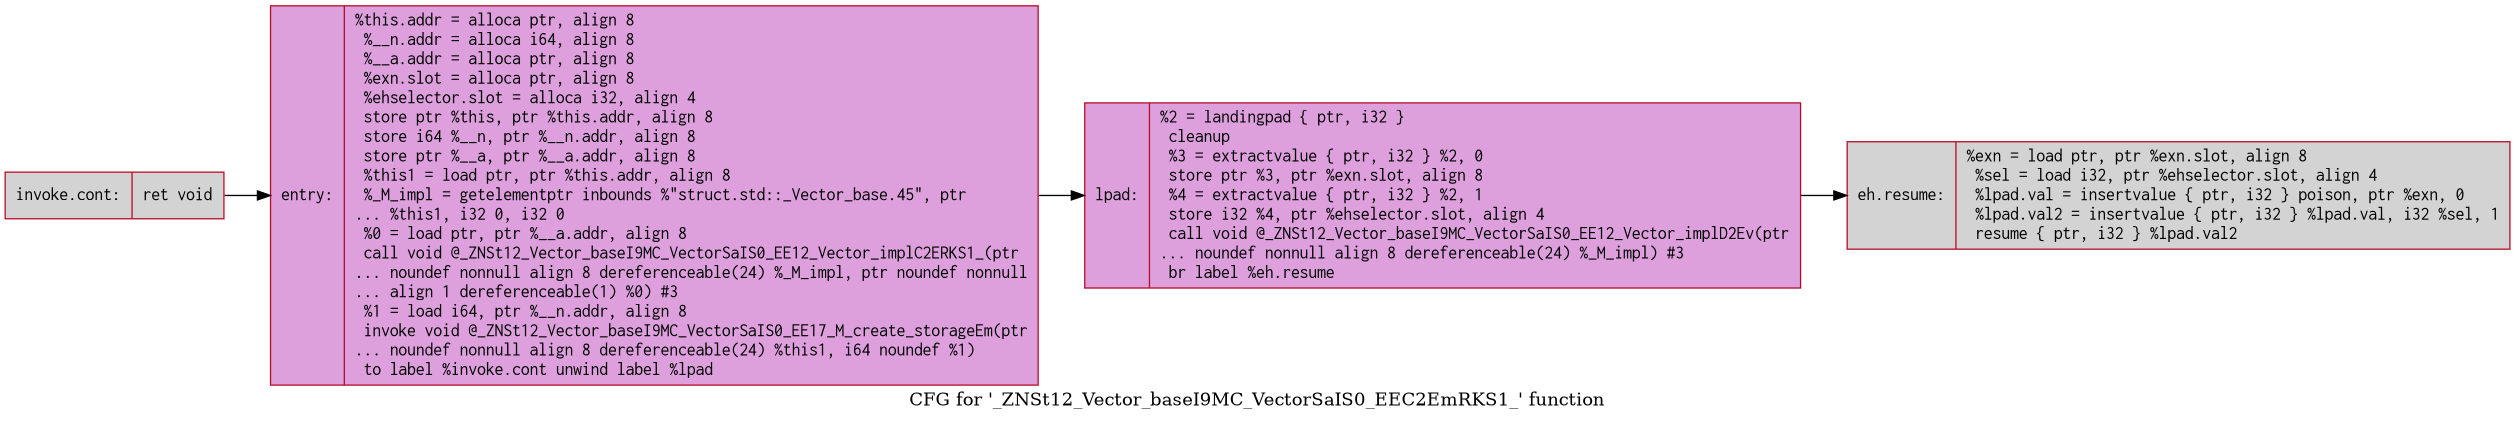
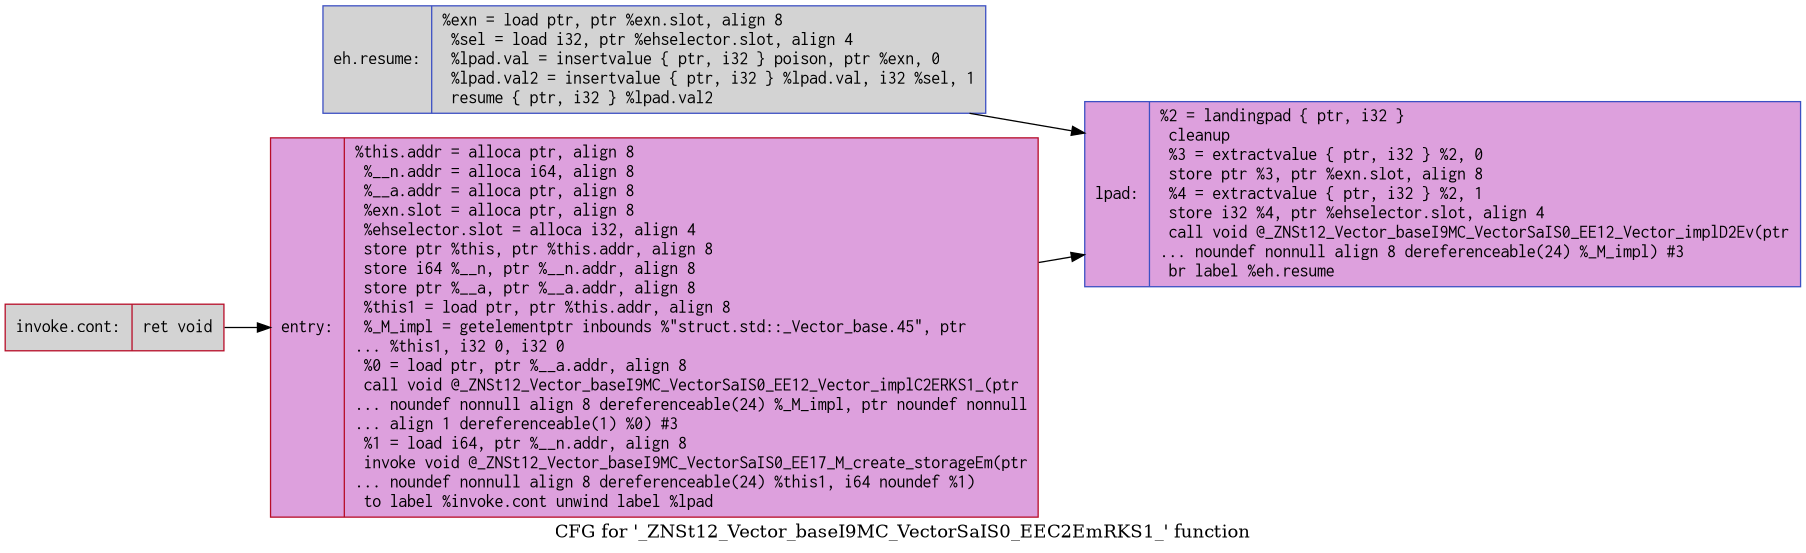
(1443, 195) -> (1443, 194)
(1817, 195) -> (1021, 122)
(2179, 195) -> (654, 60)
